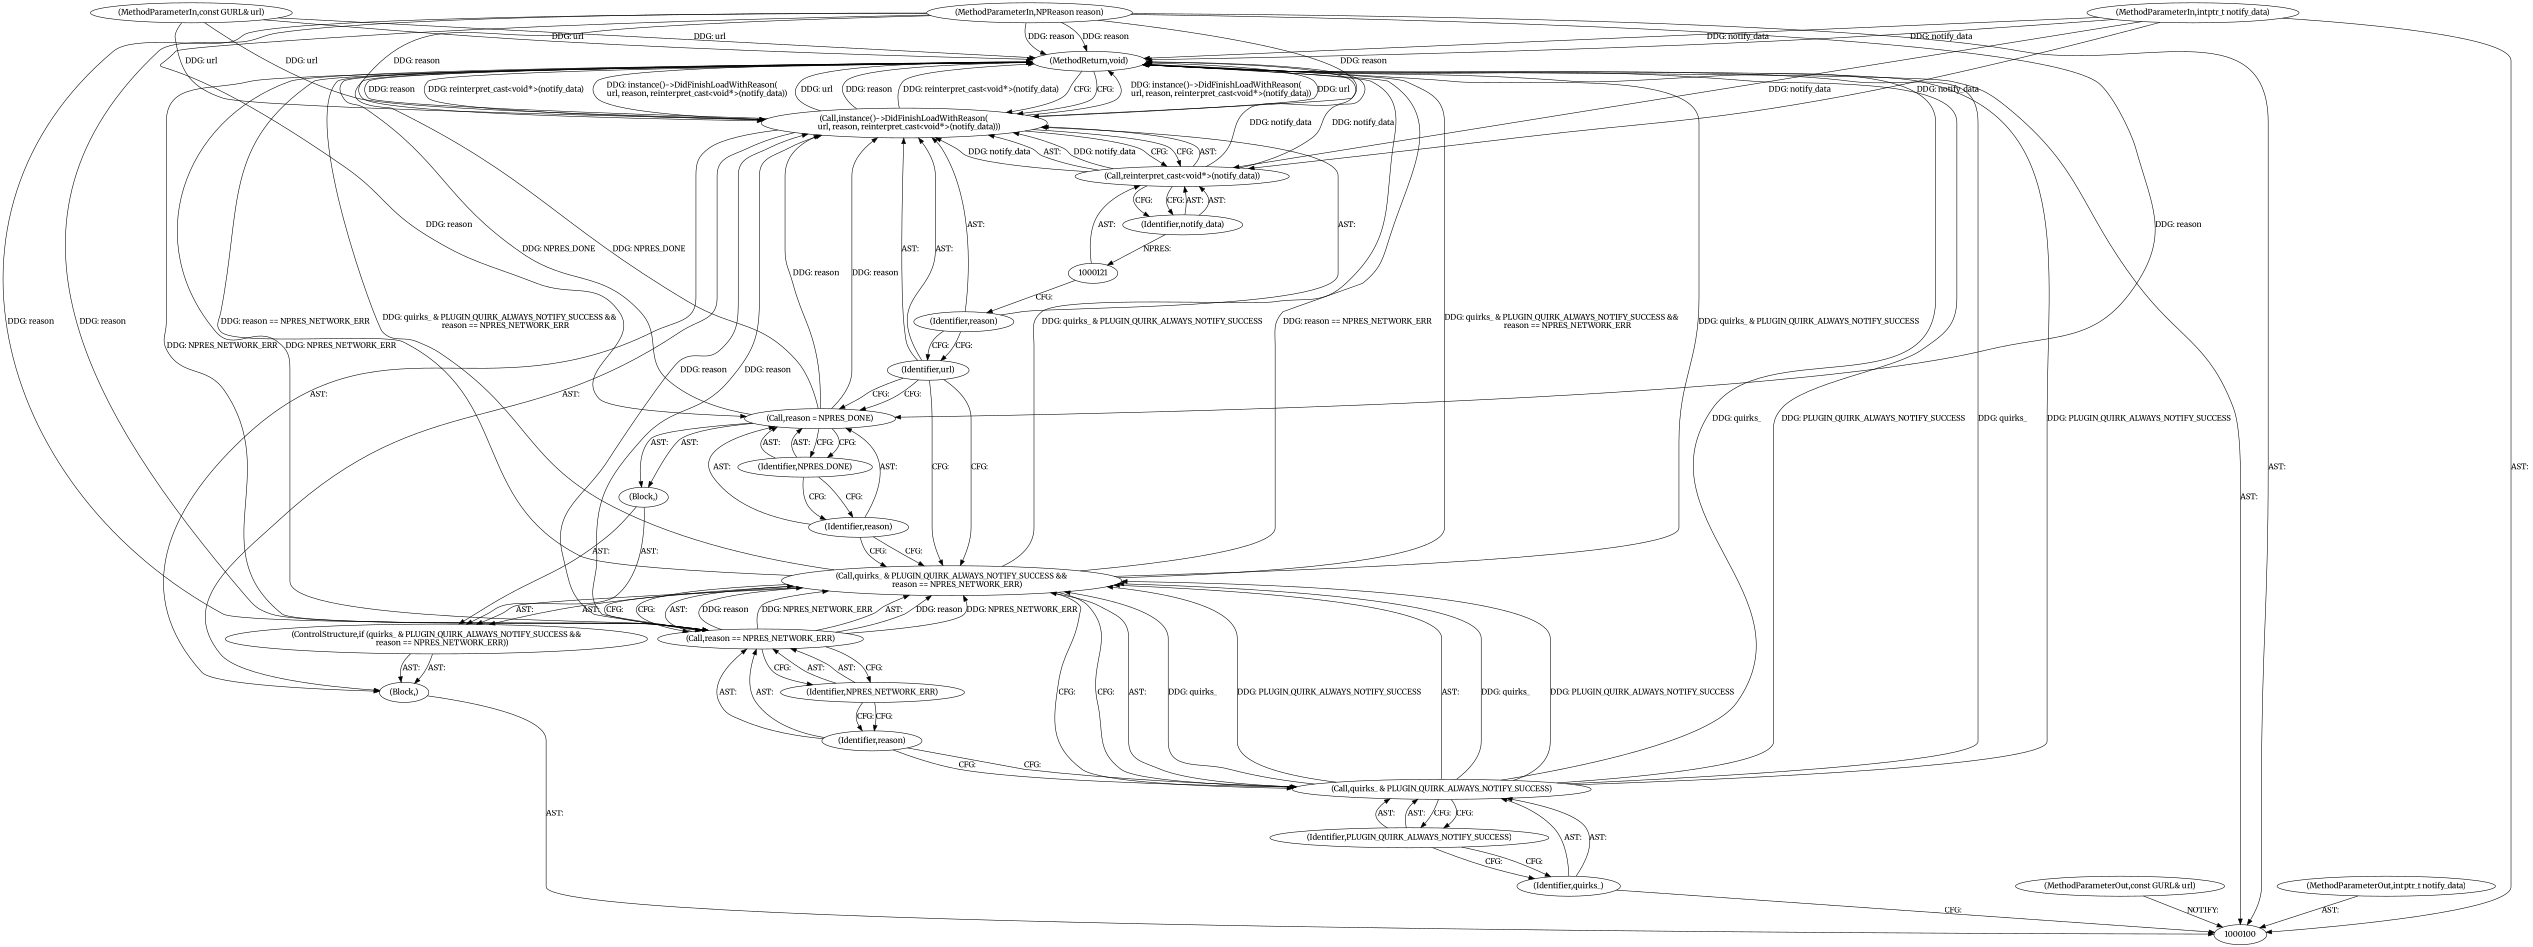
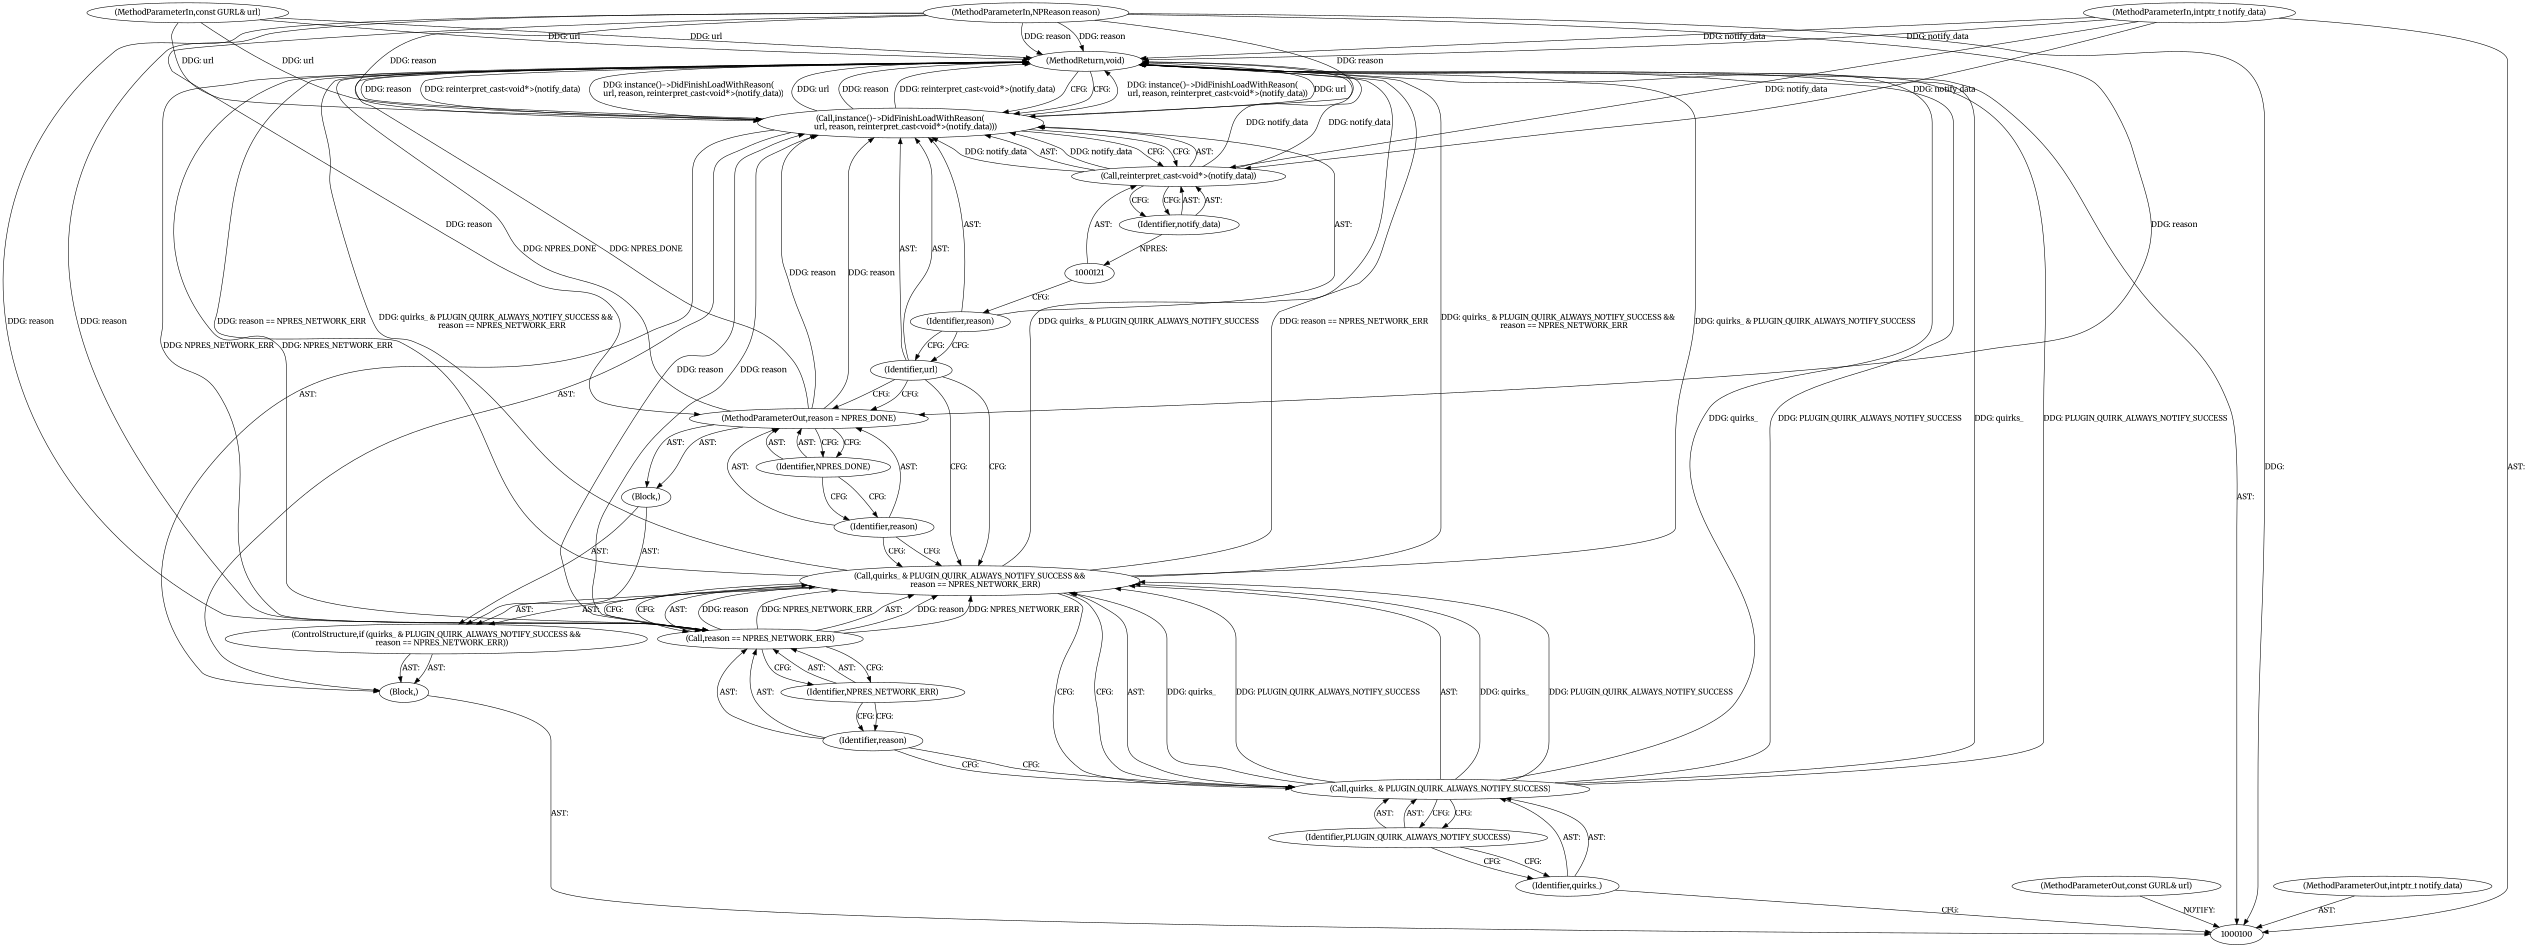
(820, 419) -> (809, 419)
(2278, 467) -> (2276, 467)
